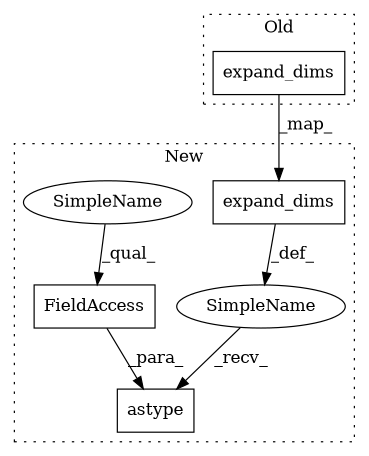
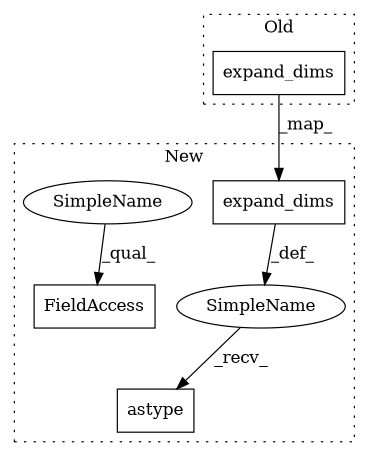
(122, 353) -> none
